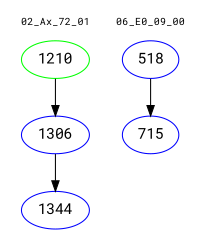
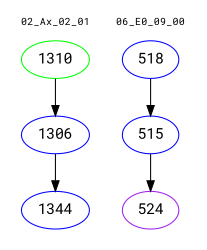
(56, 22) -> (56, 22)
(55, 60) -> (55, 60)
(151, 135) -> (151, 135)
none -> (151, 210)
